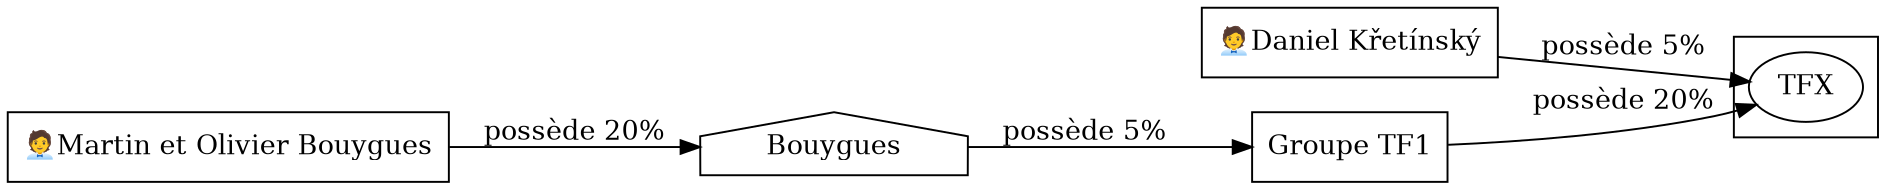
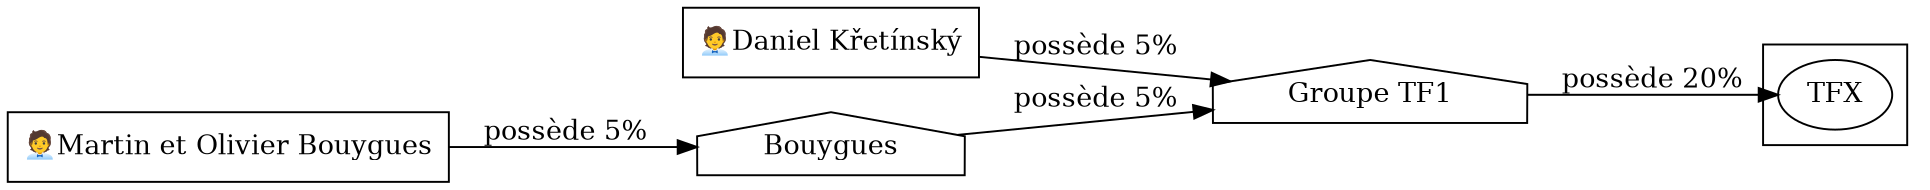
(1614, 68) -> (1095, 68)
(575, 133) -> (566, 133)
(1350, 147) -> (1370, 95)
